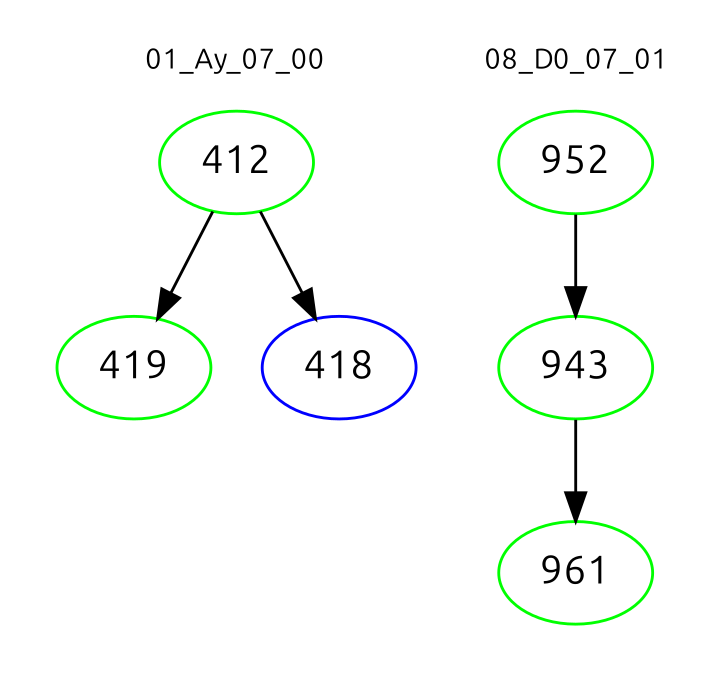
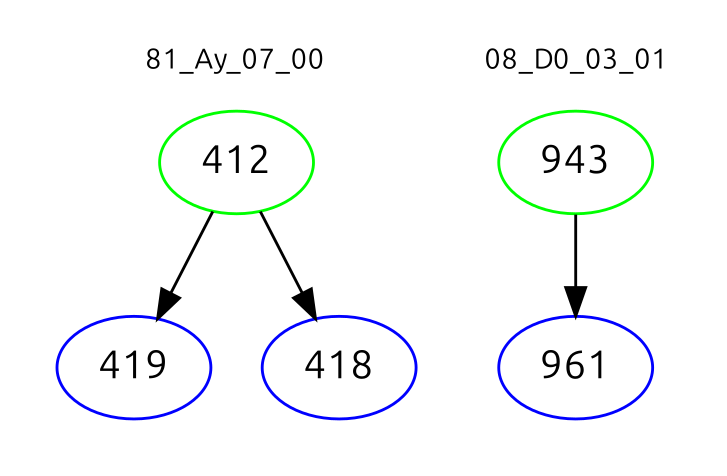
(237, 61) -> (237, 61)
(577, 61) -> (577, 61)
(576, 162) -> none
(134, 368) -> (134, 368)
(576, 573) -> (576, 368)
